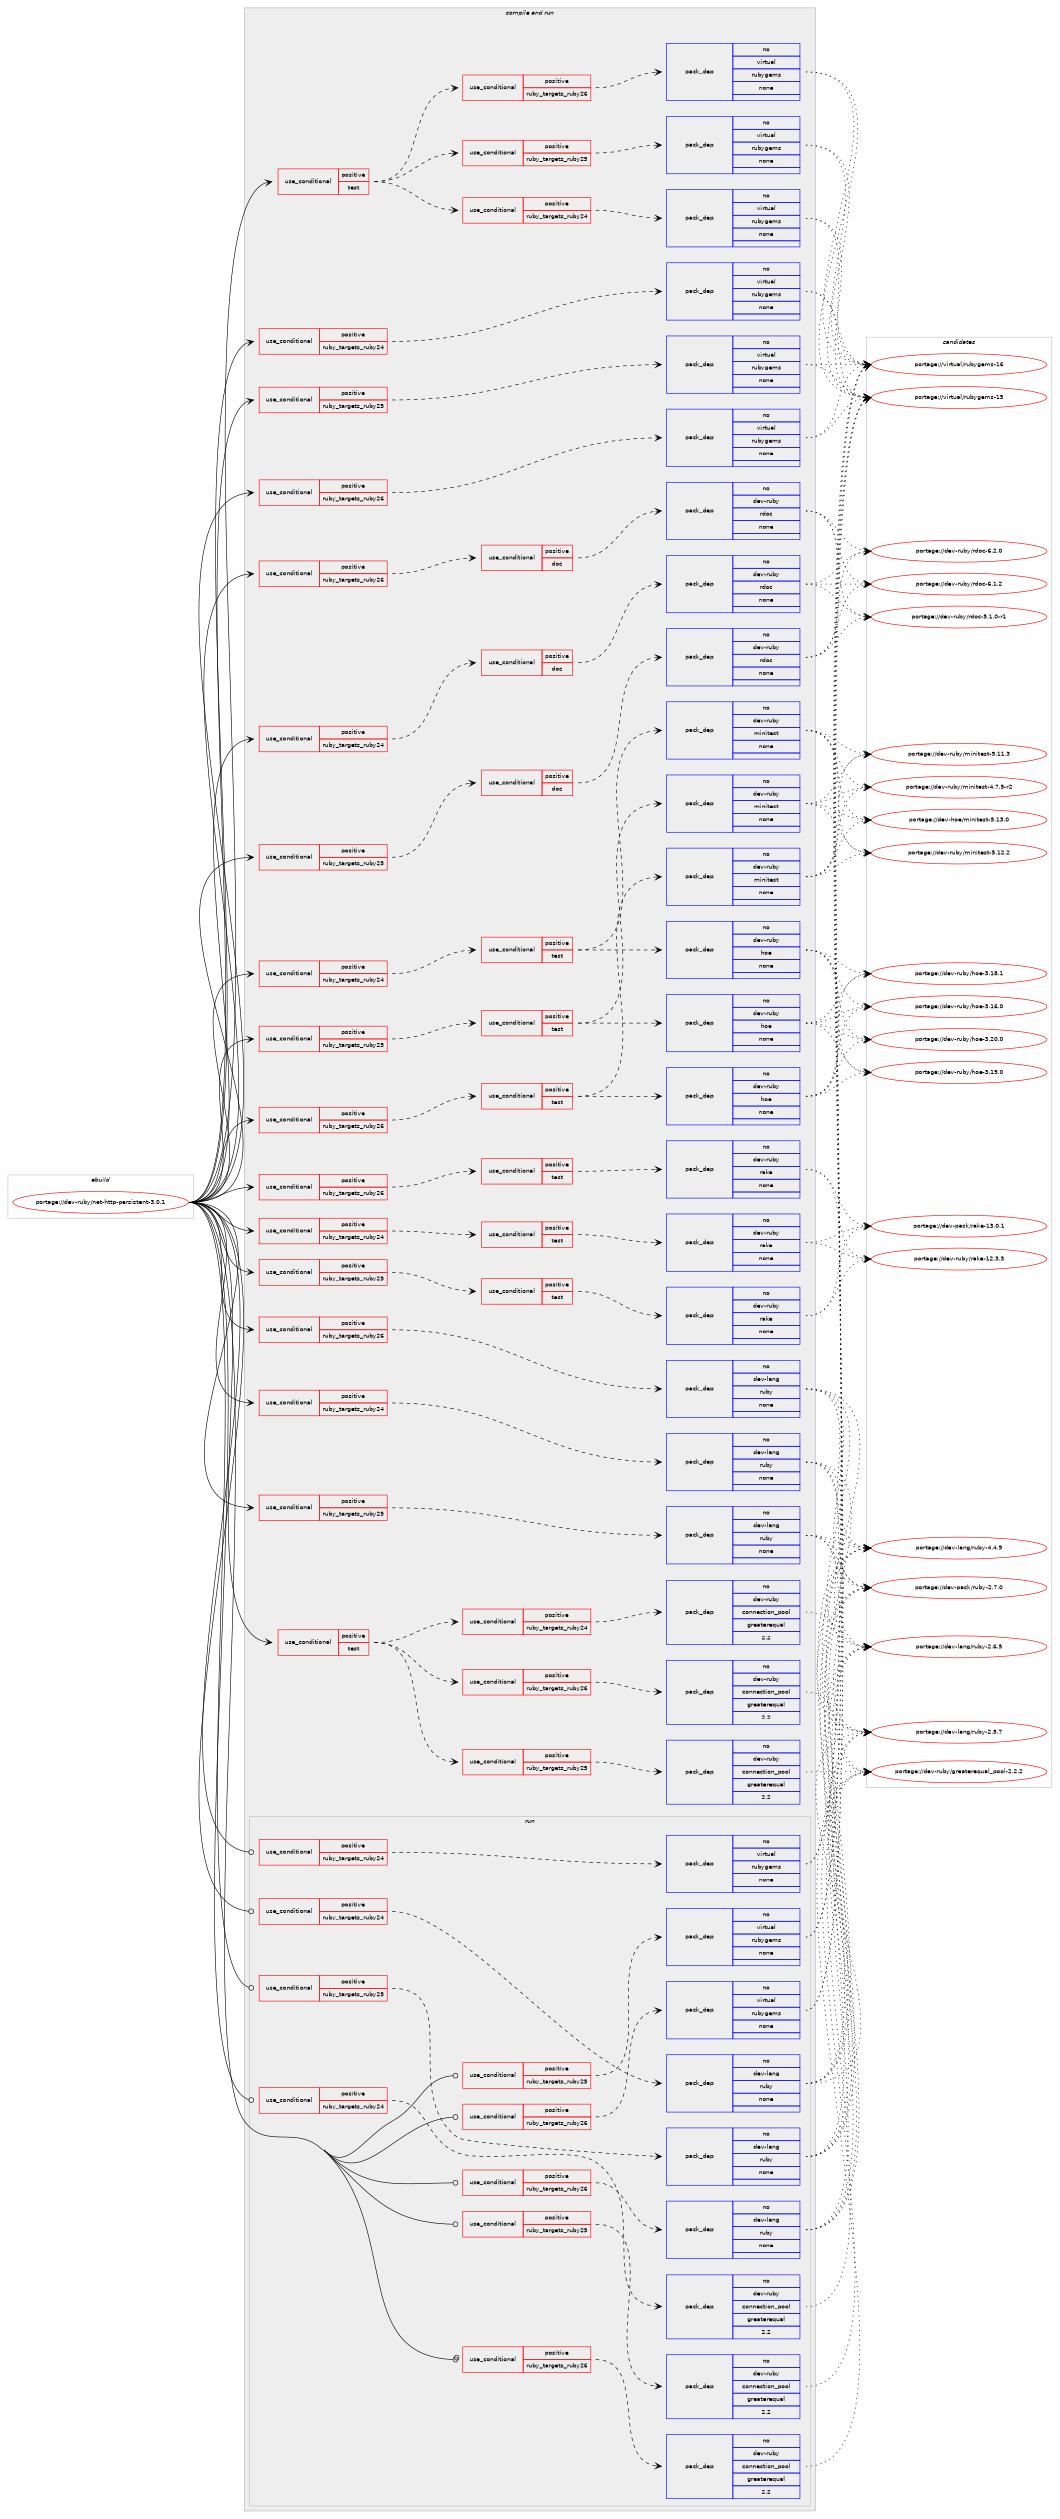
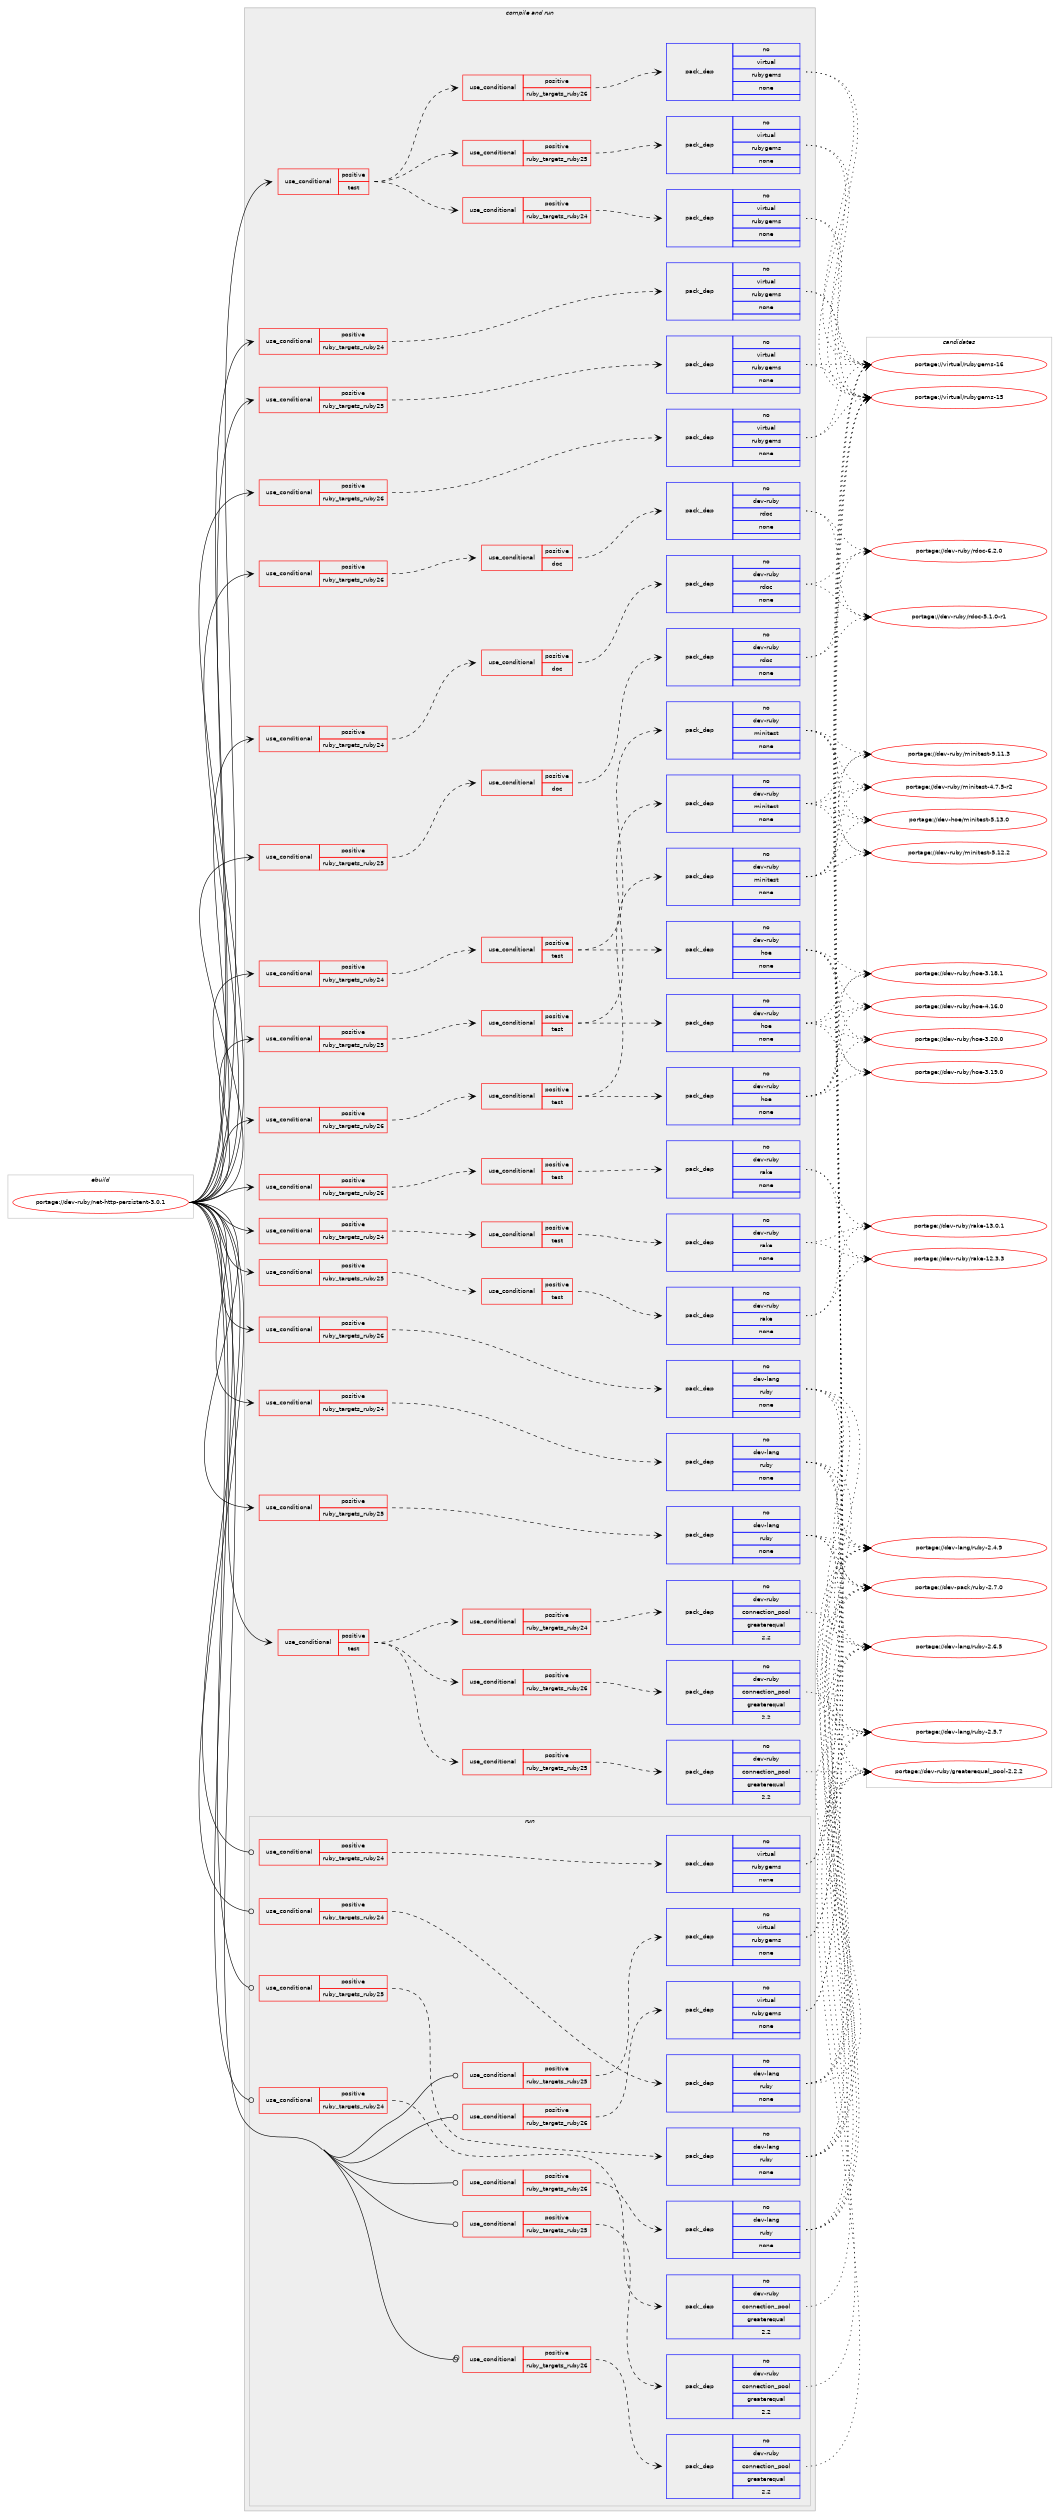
(959, 584) -> none
(959, 1007) -> (959, 1007)
(959, 1226) -> (959, 1226)
(959, 1548) -> (959, 1548)
